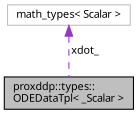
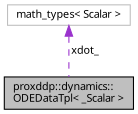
(69, 93) -> (69, 93)
